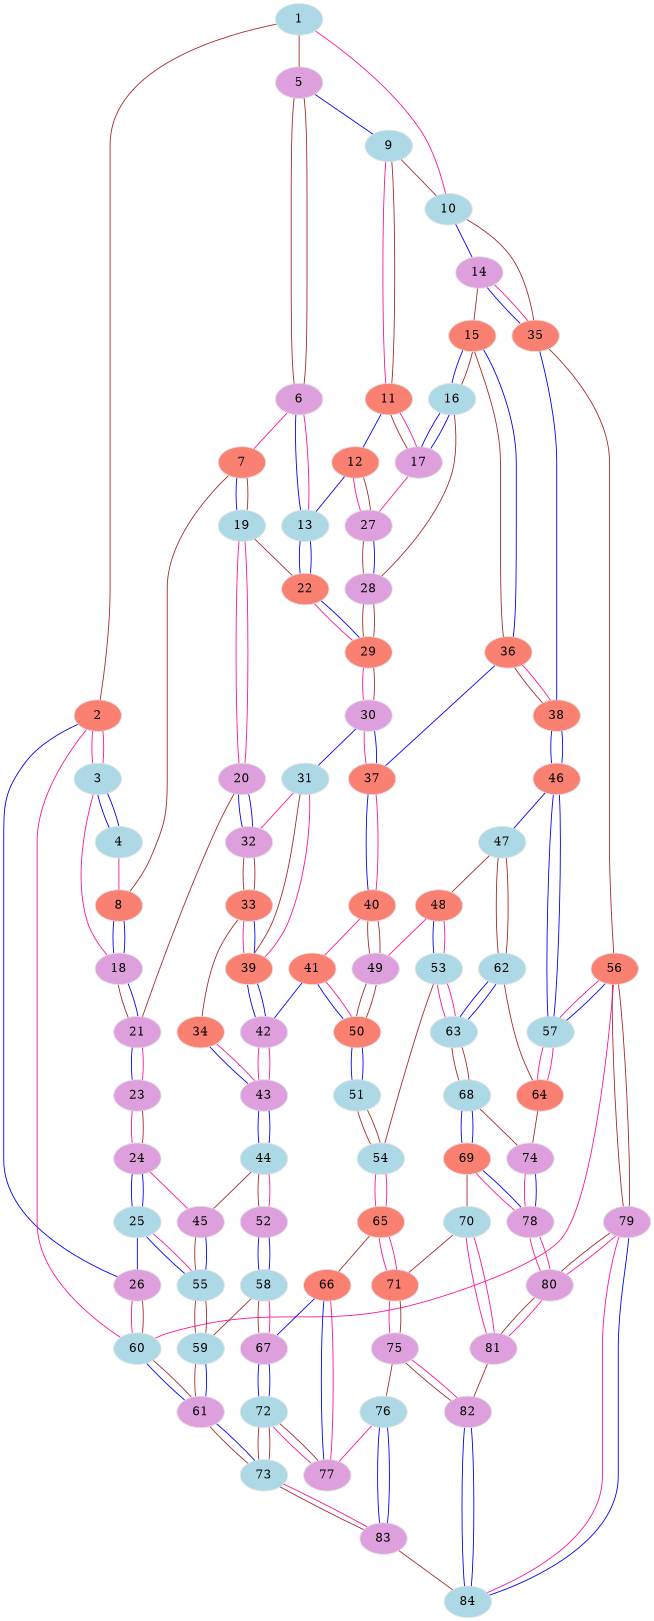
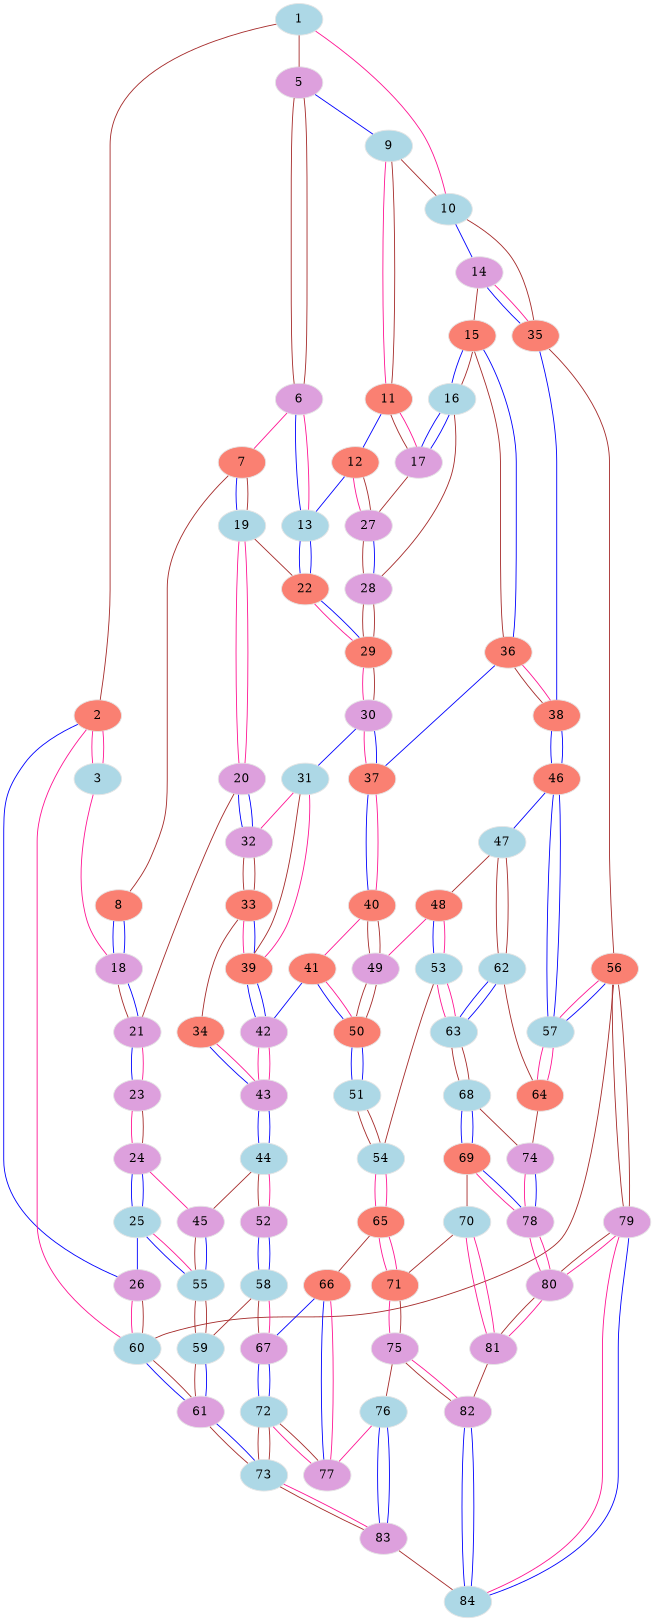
(394, 494) -> (394, 494)
(119, 842) -> none
(491, 1279) -> (491, 1279)
